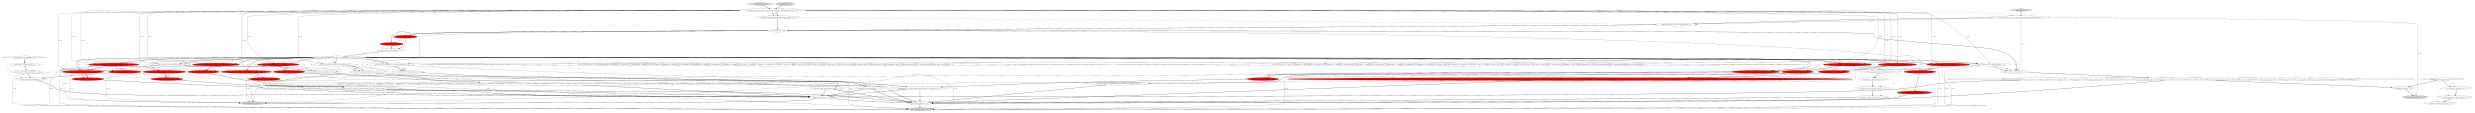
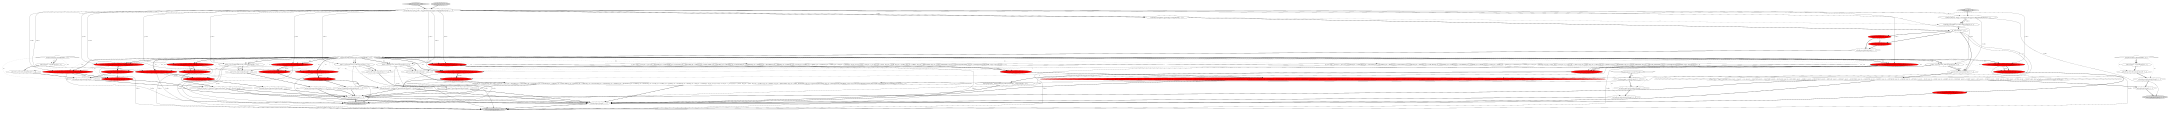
(2423, 83) -> (2147, 83)
